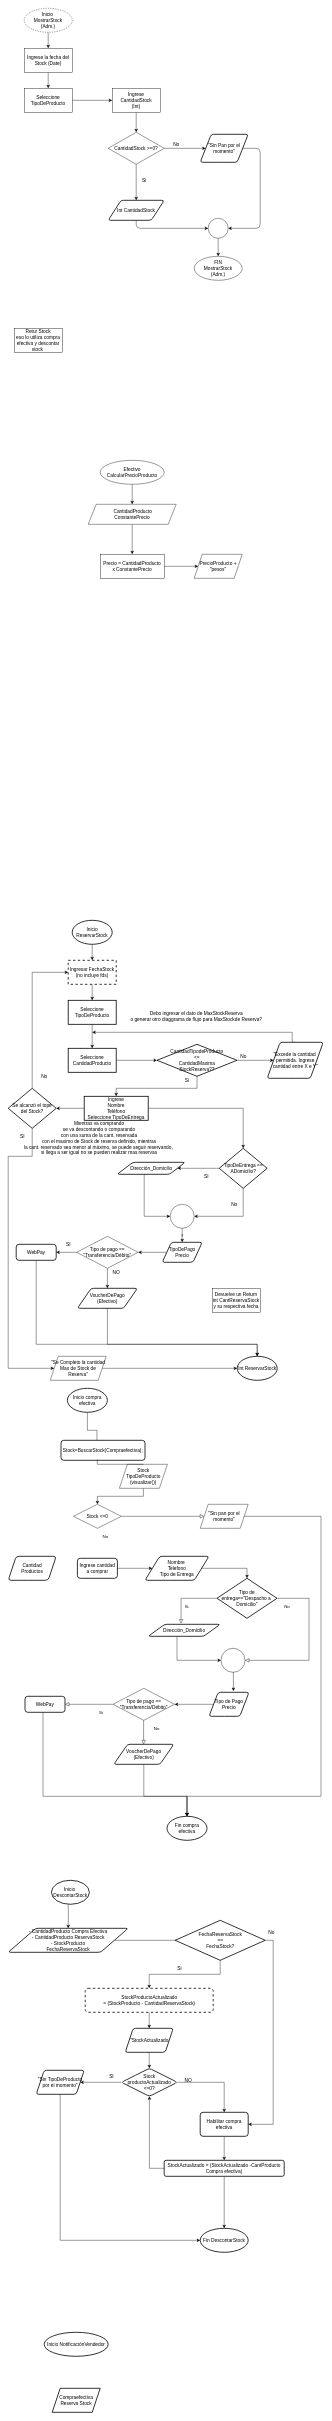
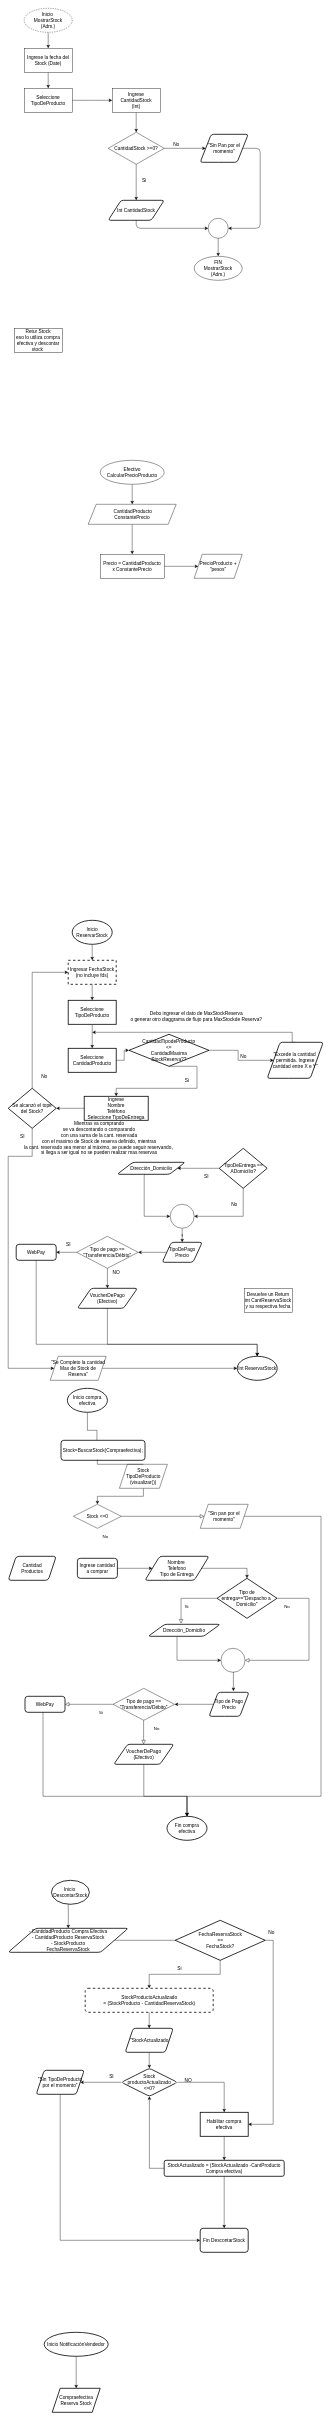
(197, 1060) -> (169, 1050)
(243, 1144) -> none
(236, 1300) -> (268, 1300)
(224, 2124) -> (224, 2124)
(224, 2240) -> (224, 2240)
none -> (76, 2384)
